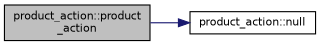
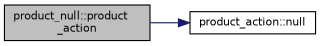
(77, 23) -> (77, 23)
